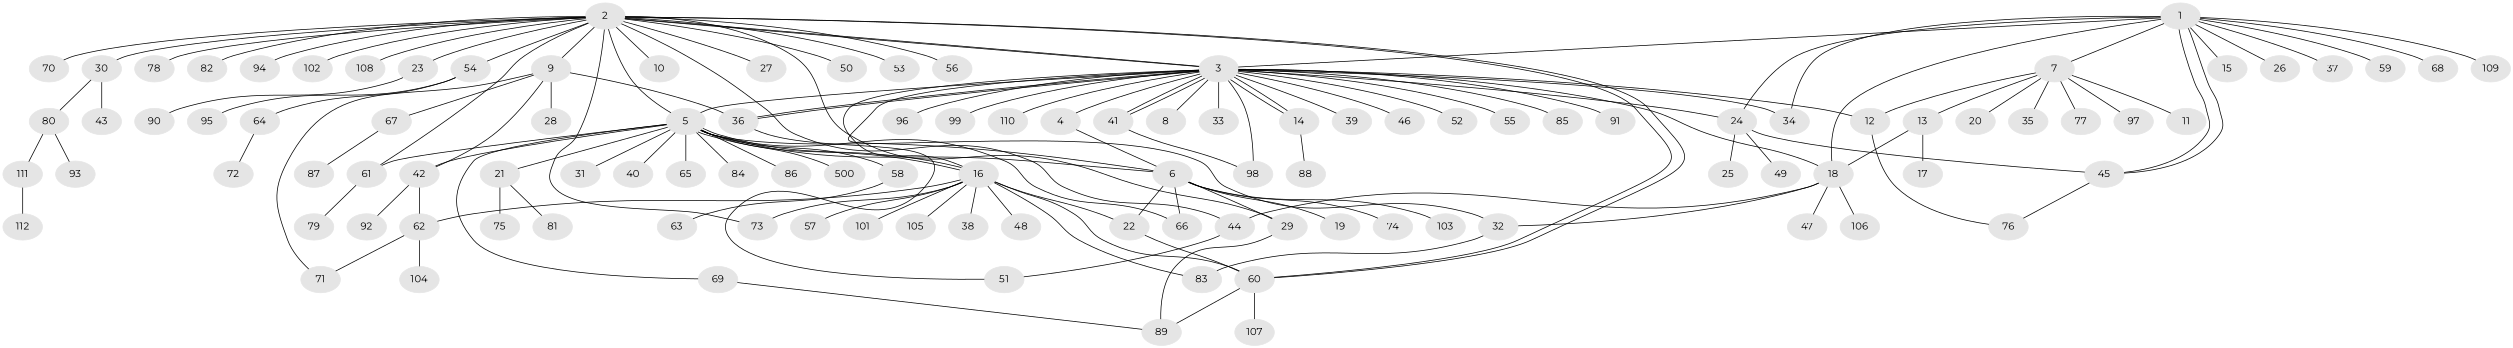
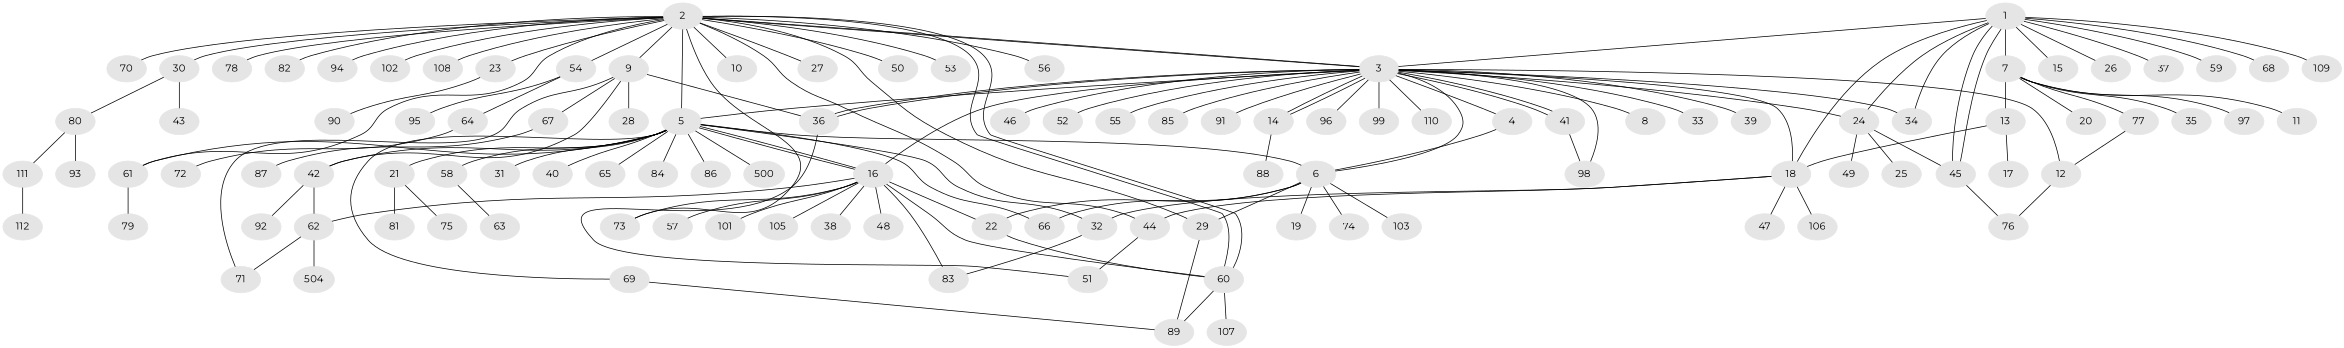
(1960, 90) -> (2100, 148)
(419, 280) -> (314, 280)
